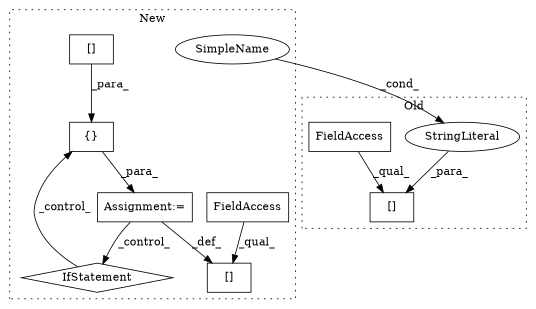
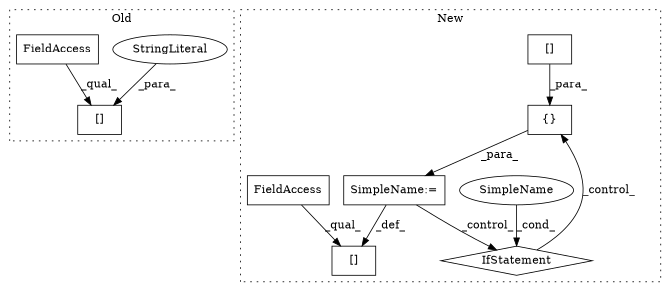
(359, 82) -> (517, 221)
(145, 207) -> (394, 190)
